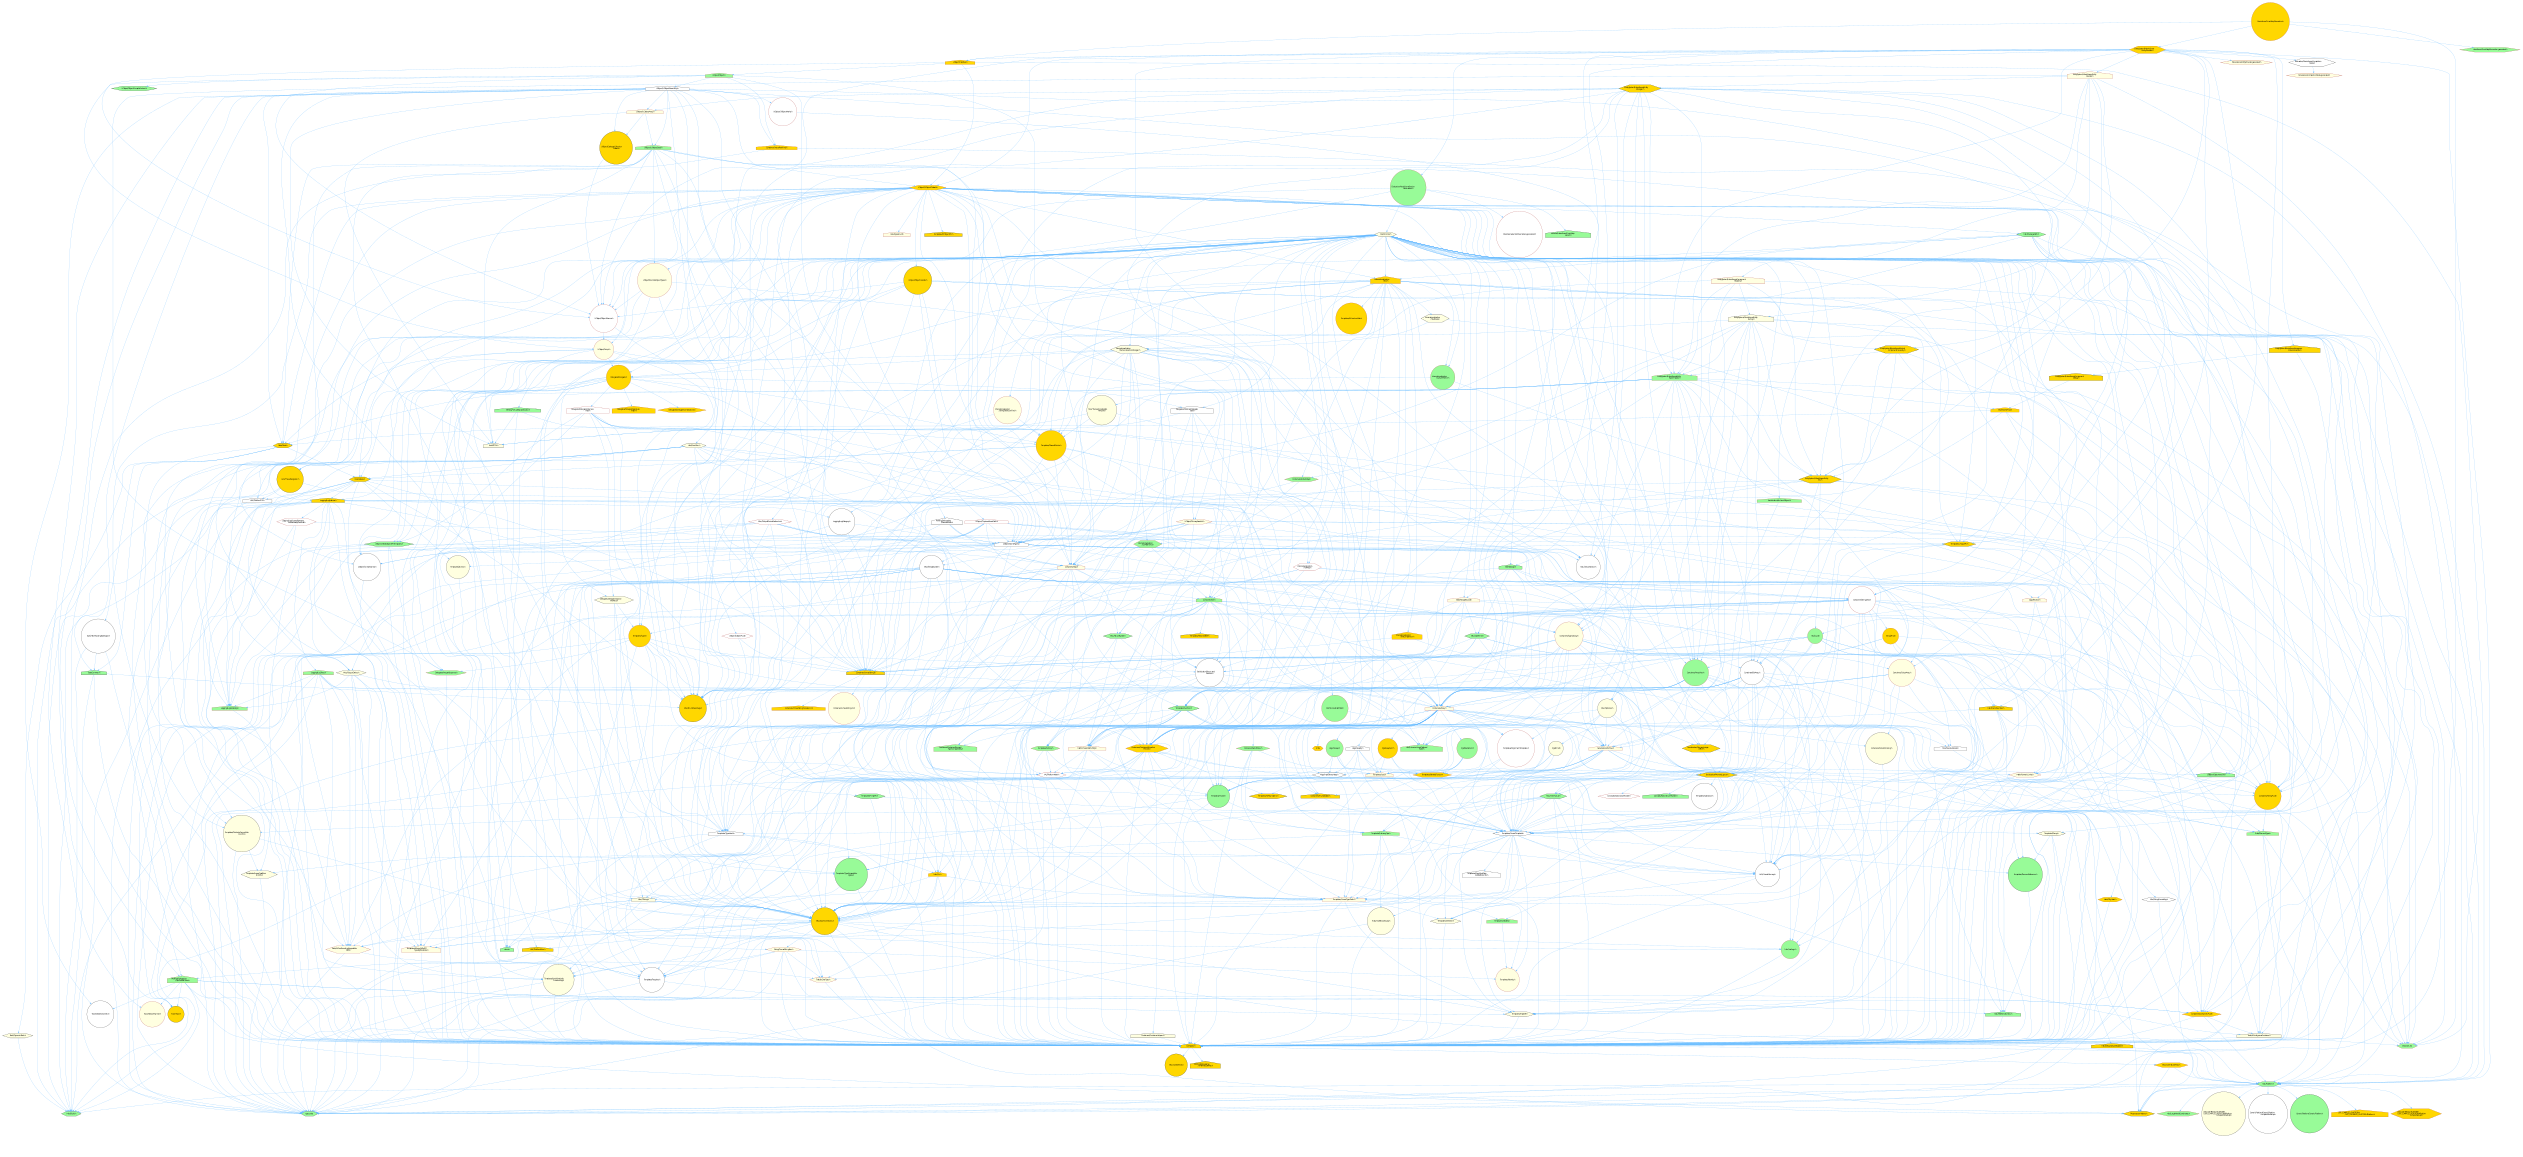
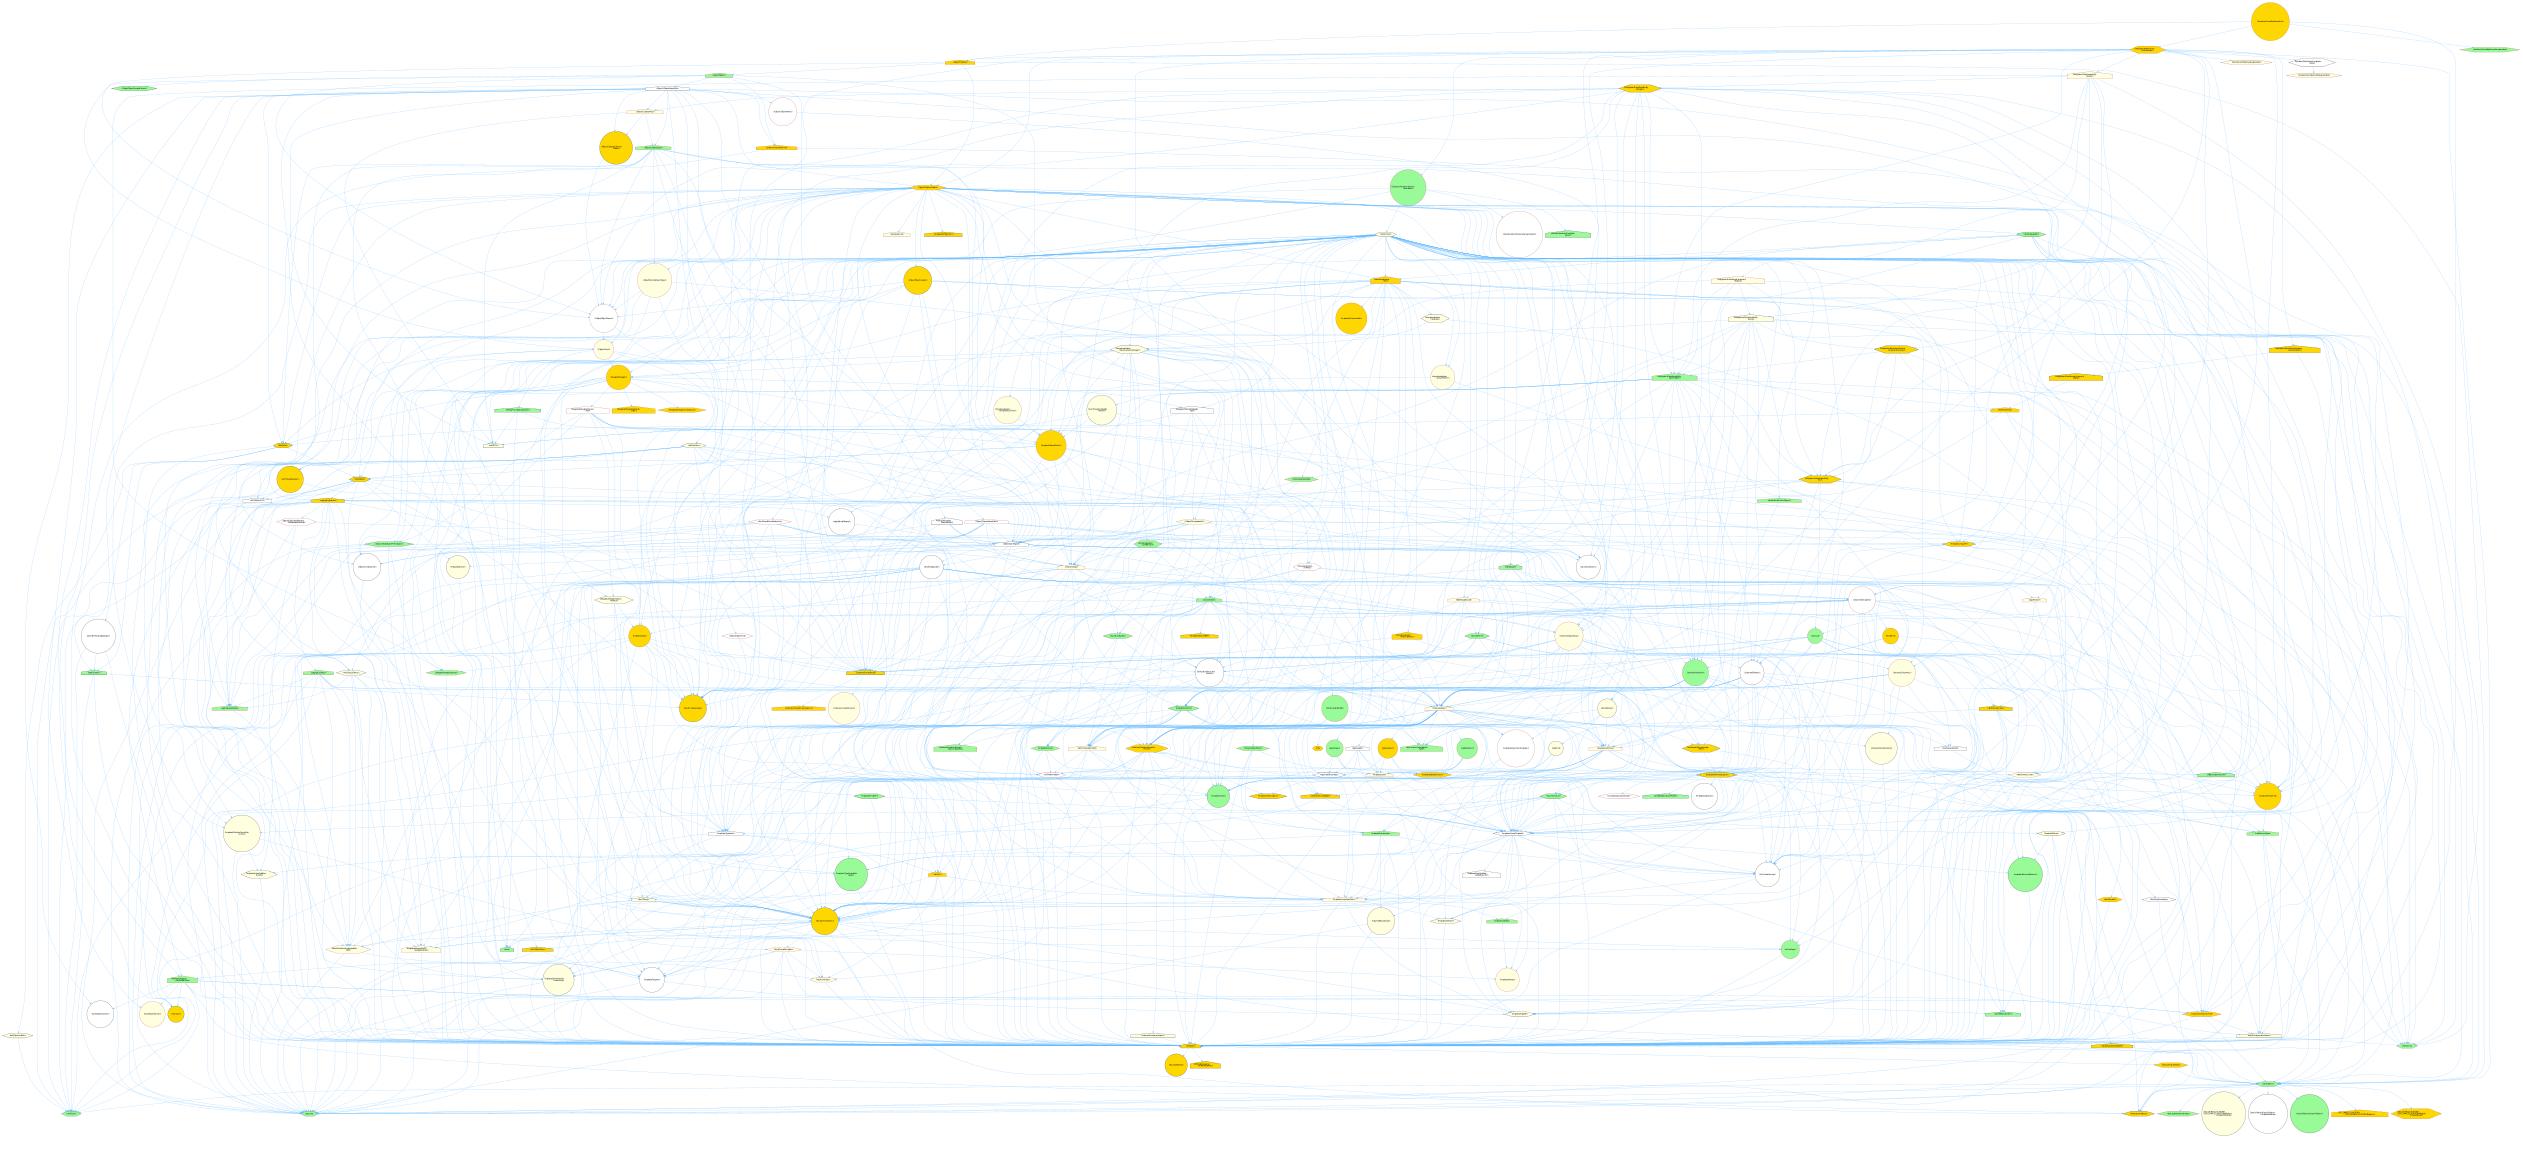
(1443, 377) -> (1443, 377)
